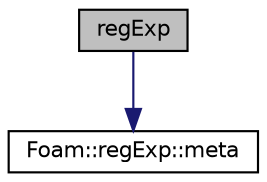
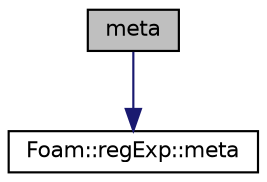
(133, 30) -> (133, 30)
